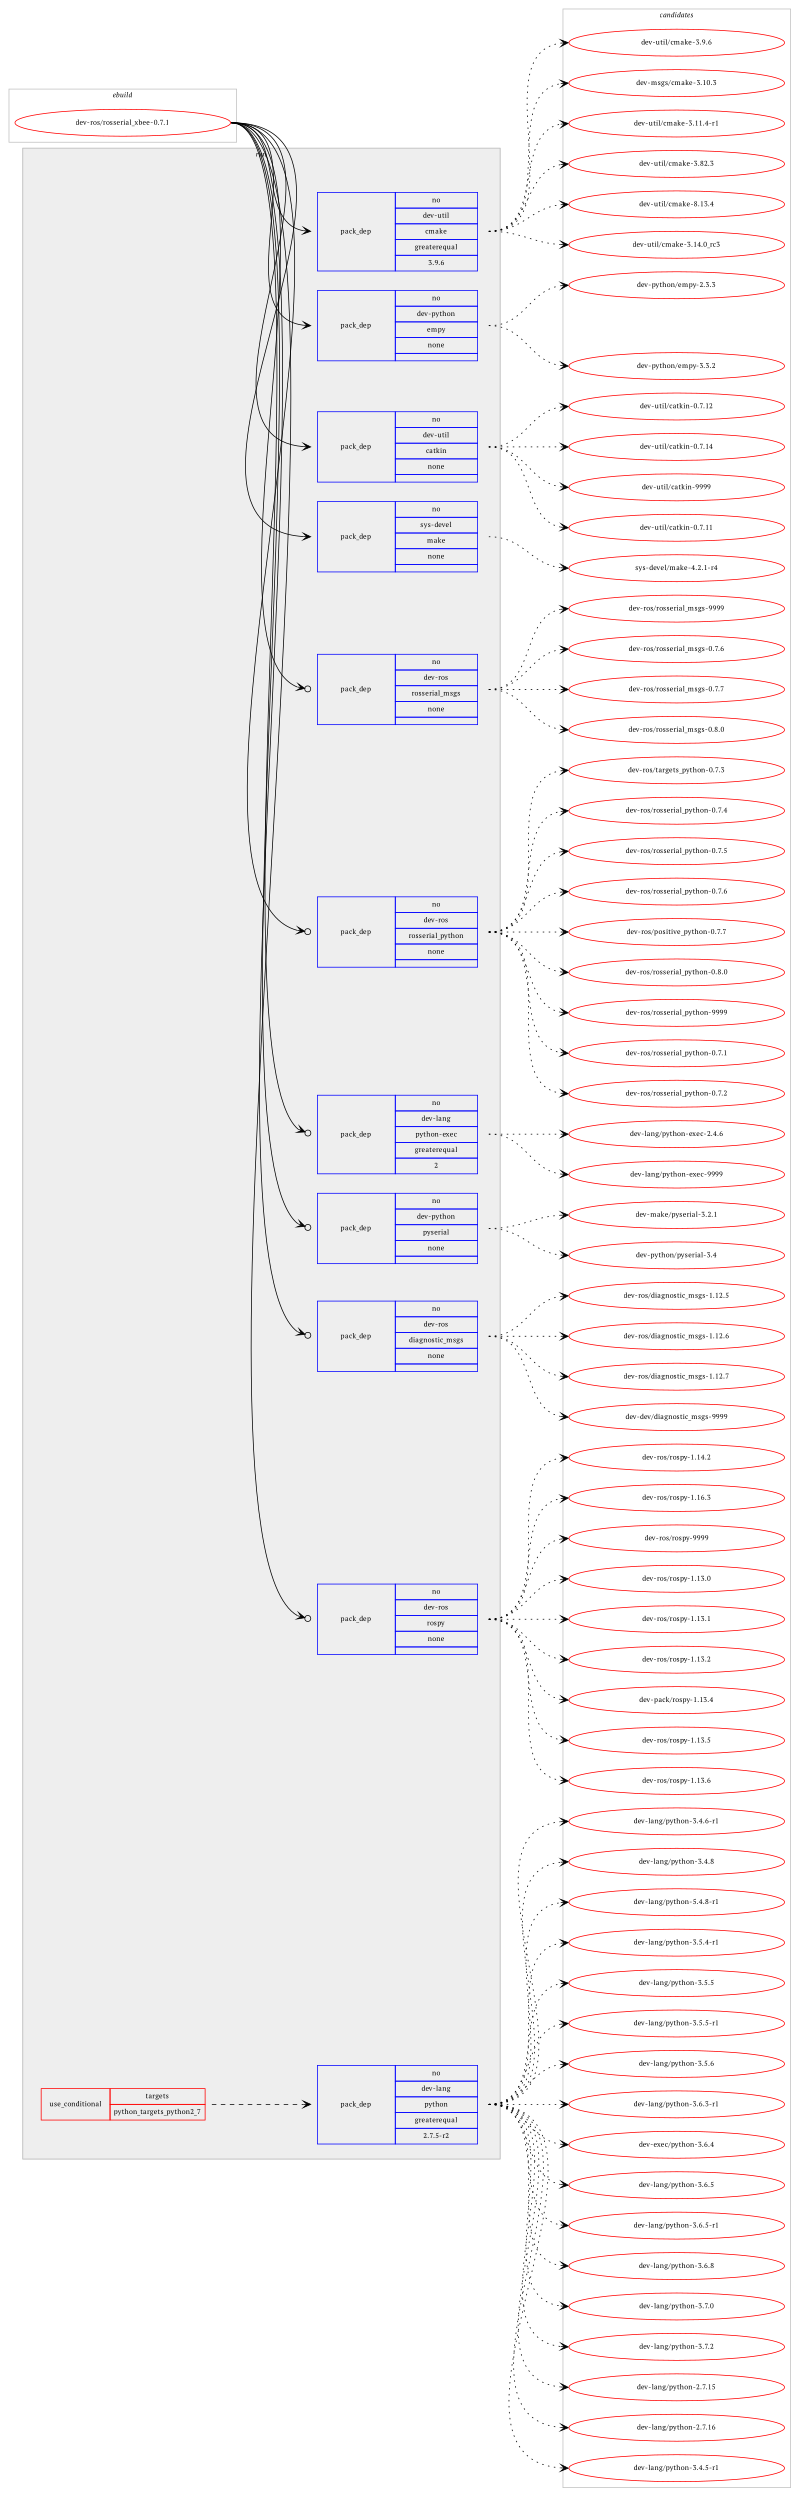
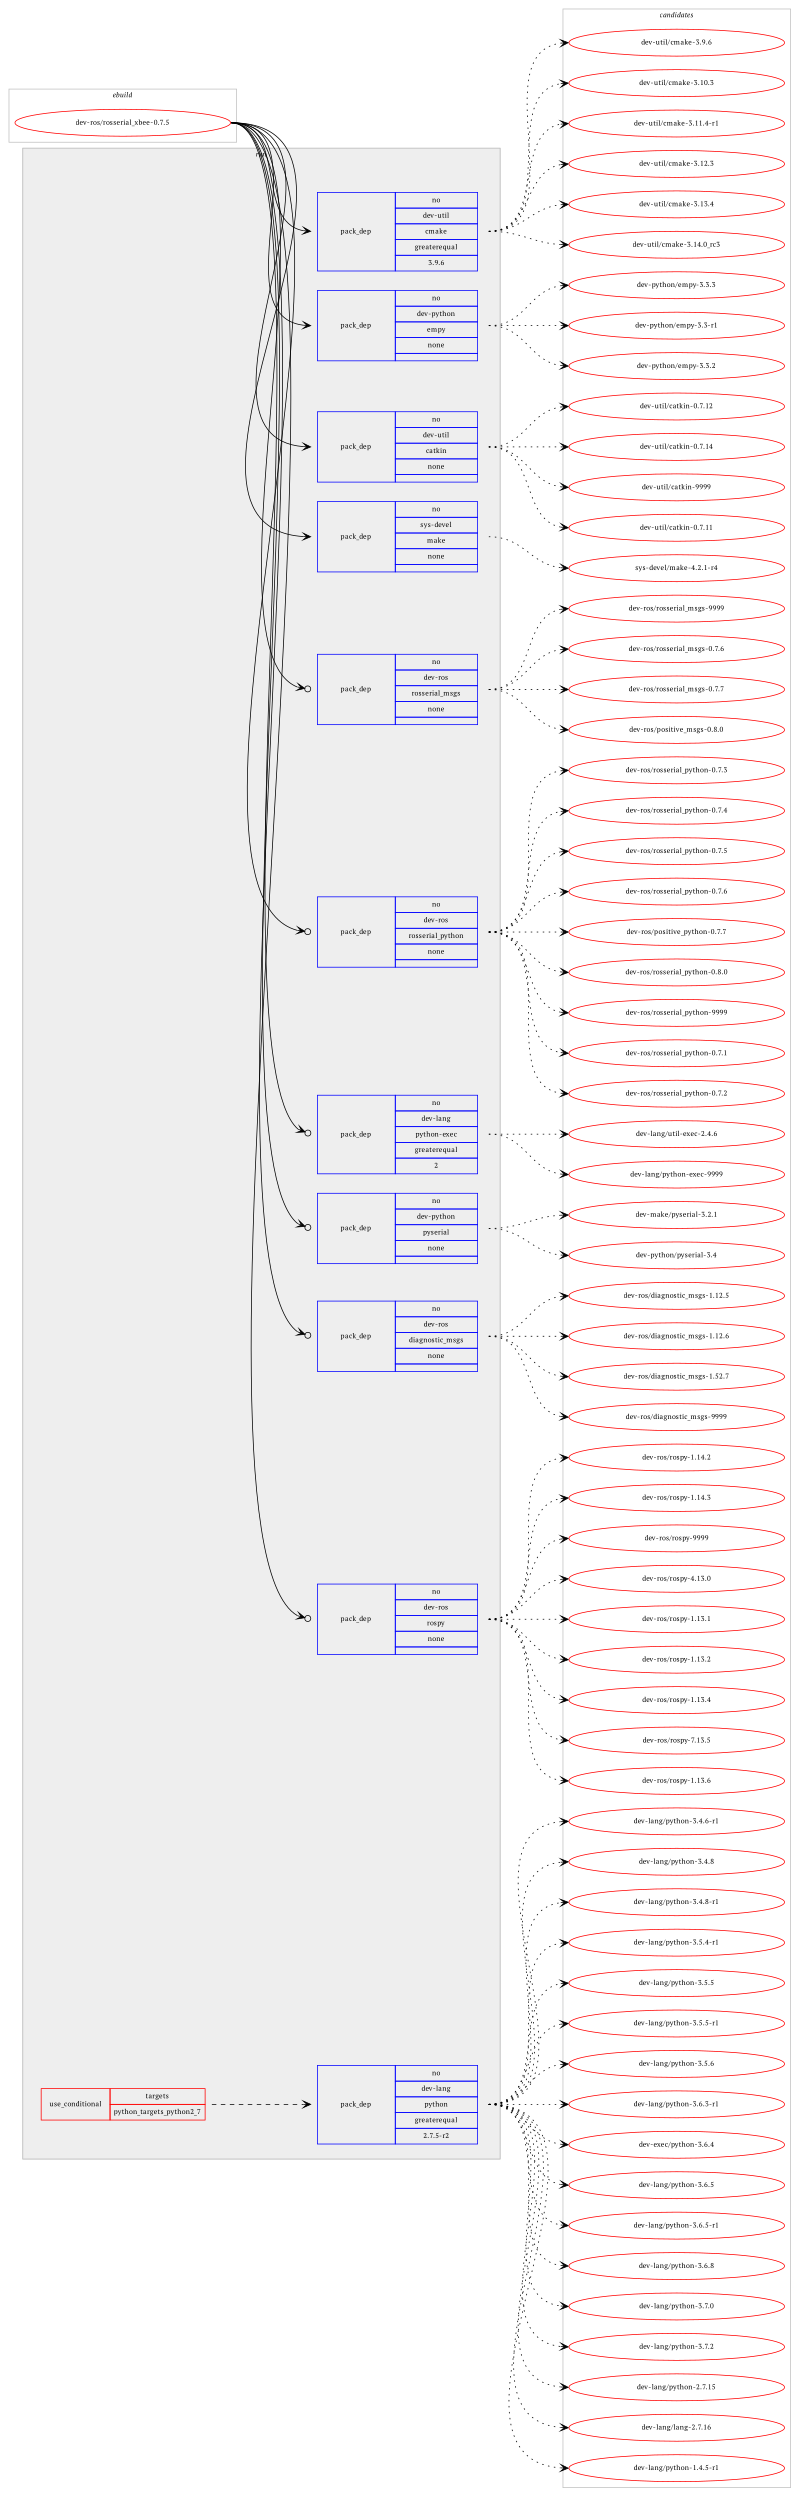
(677, 83) -> (677, 83)
(123, 123) -> (123, 123)
(677, 164) -> (677, 164)
(677, 204) -> (677, 204)
(677, 285) -> (677, 285)
none -> (677, 326)
(677, 730) -> (677, 730)
(677, 770) -> (677, 770)
(677, 1134) -> (677, 1134)
(677, 1377) -> (677, 1377)
(677, 1417) -> (677, 1417)
(677, 1498) -> (677, 1498)
(677, 1579) -> (677, 1579)
(677, 1700) -> (677, 1700)
(677, 1741) -> (677, 1741)
(677, 1902) -> (677, 1902)
(677, 2428) -> (677, 2428)
(677, 2468) -> (677, 2468)
